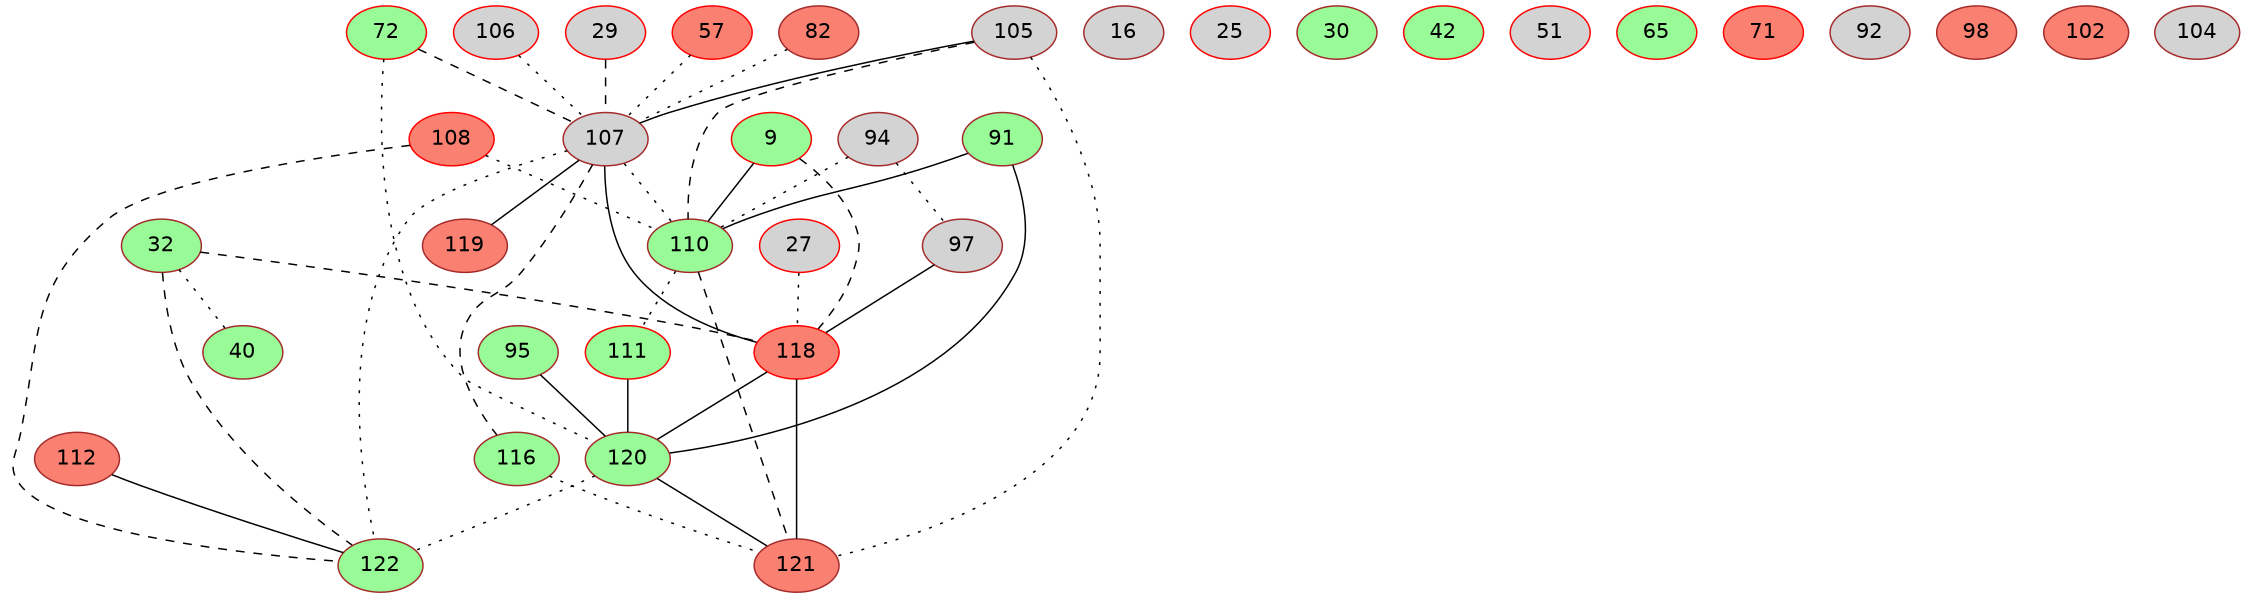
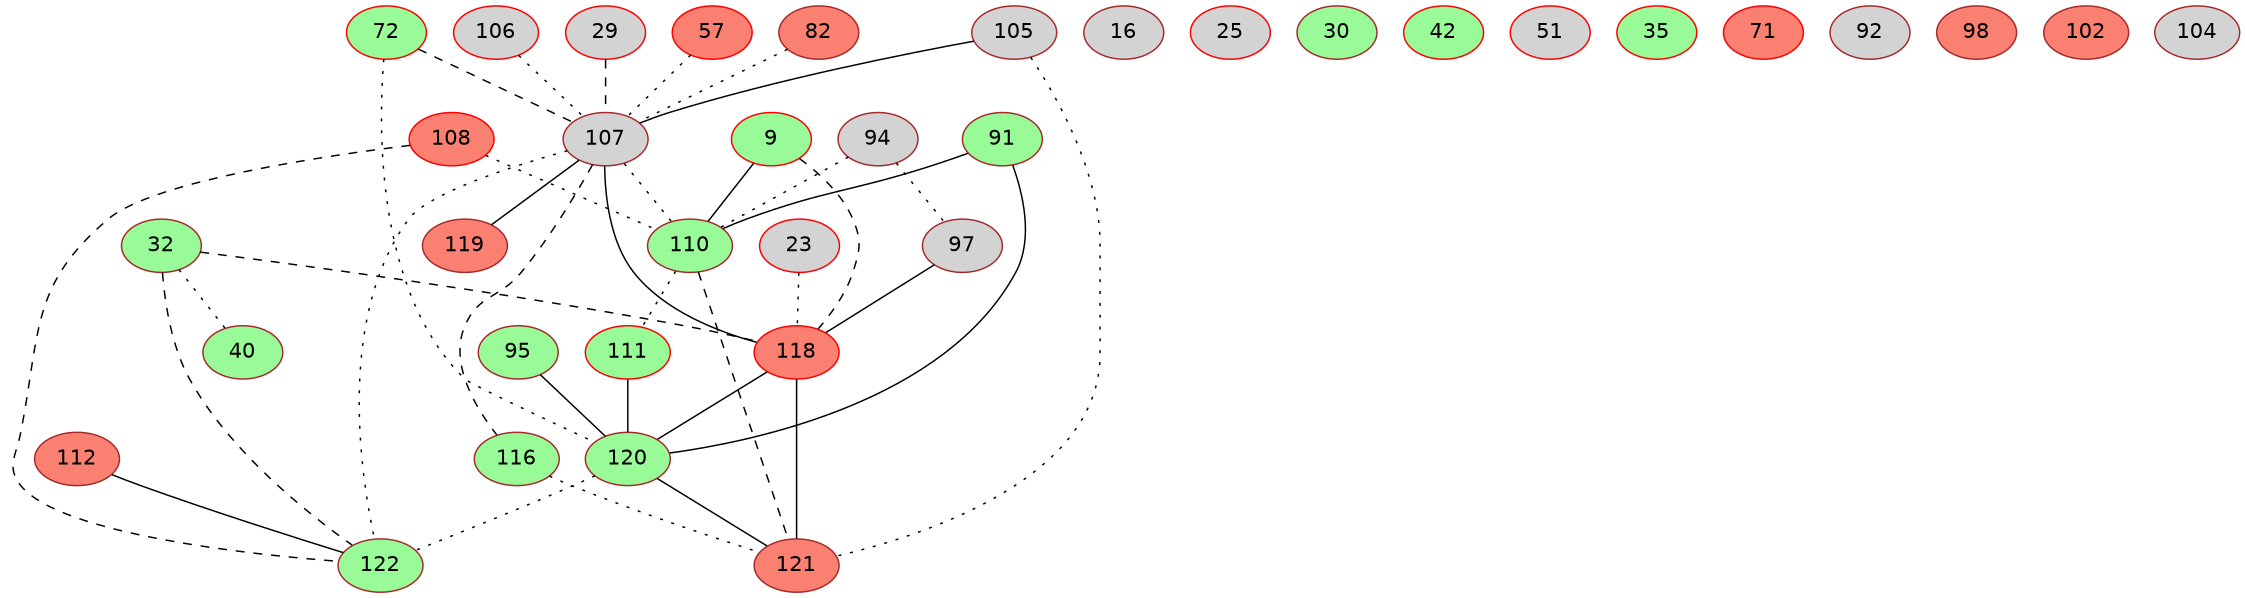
(1657, 33) -> (1657, 33)
(735, 103) -> none
(800, 246) -> (800, 246)
